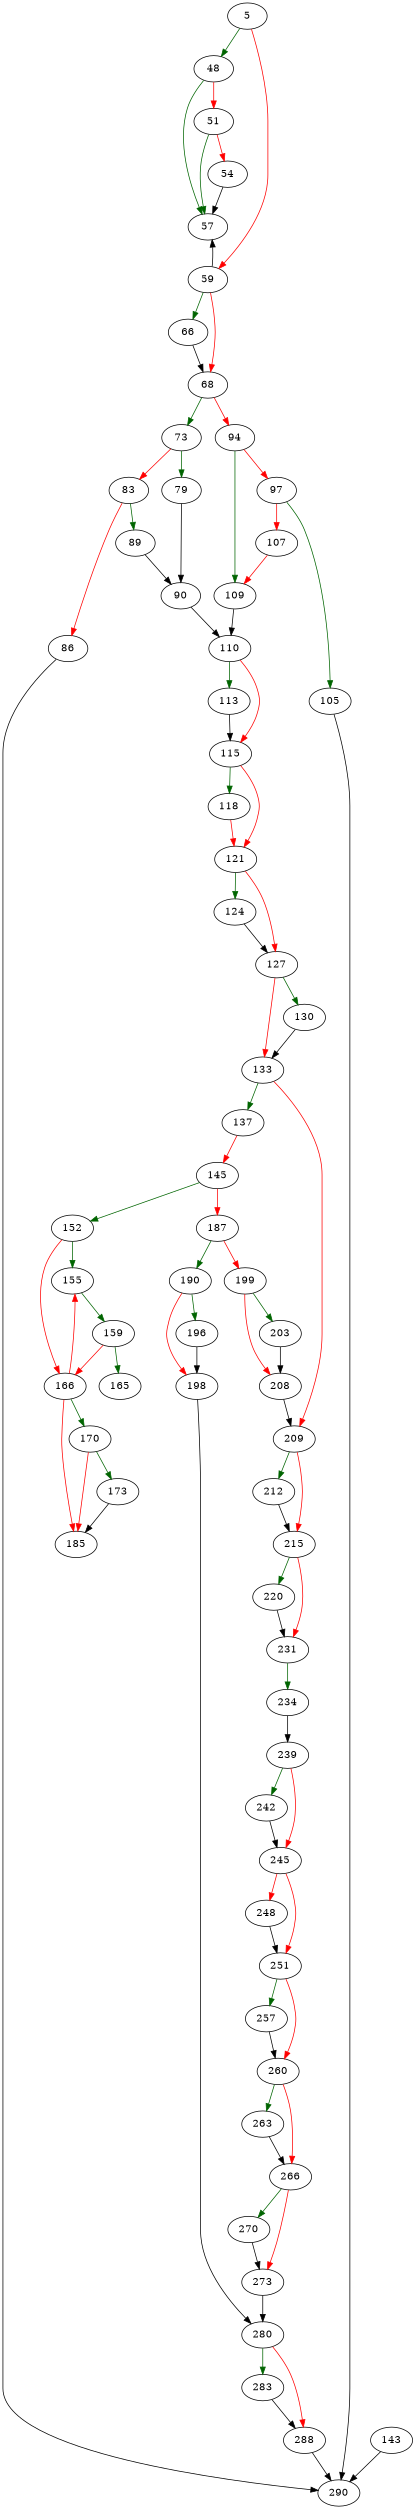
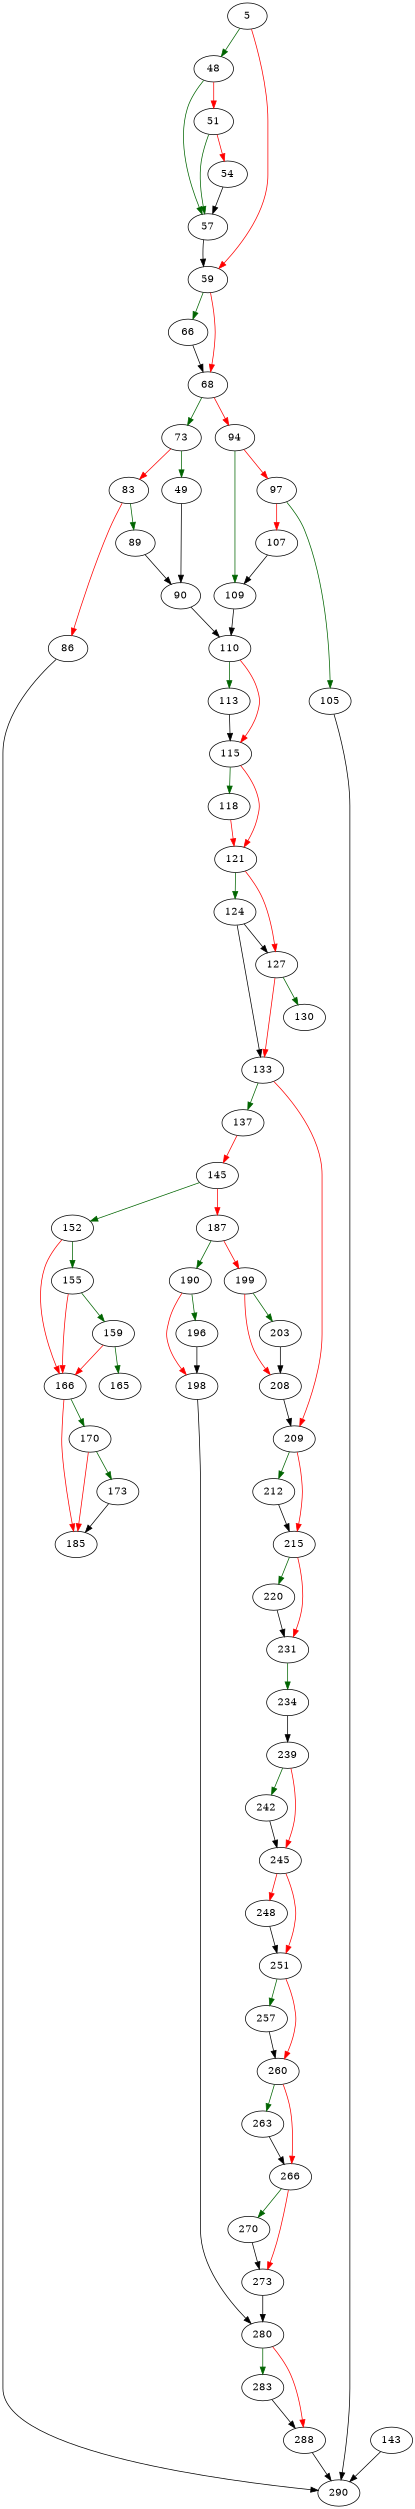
(213, 257) -> (203, 249)
(182, 490) -> (182, 490)
(258, 567) -> (258, 567)
(286, 1041) -> (248, 987)
(73, 1338) -> (64, 1330)
